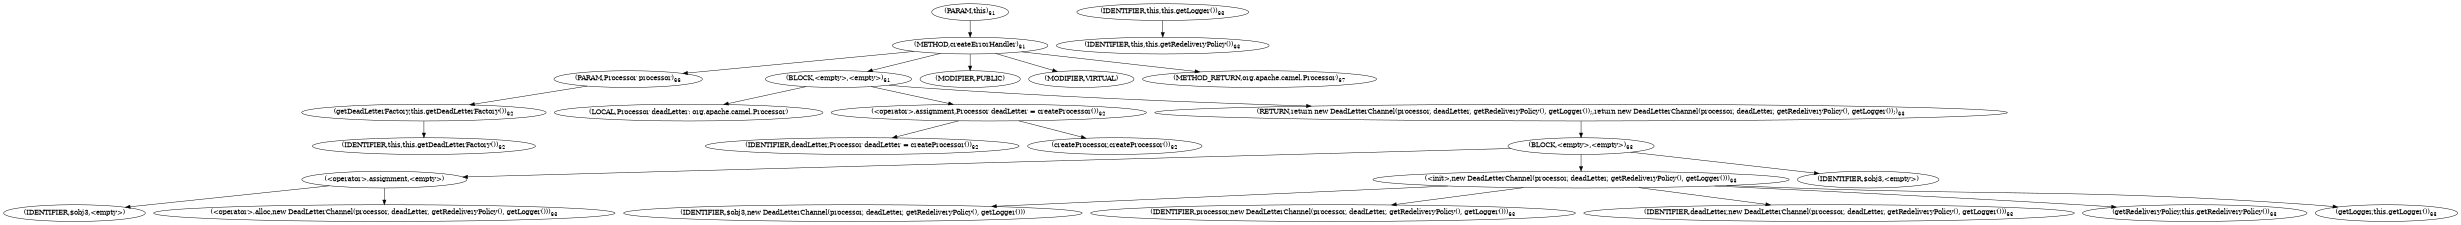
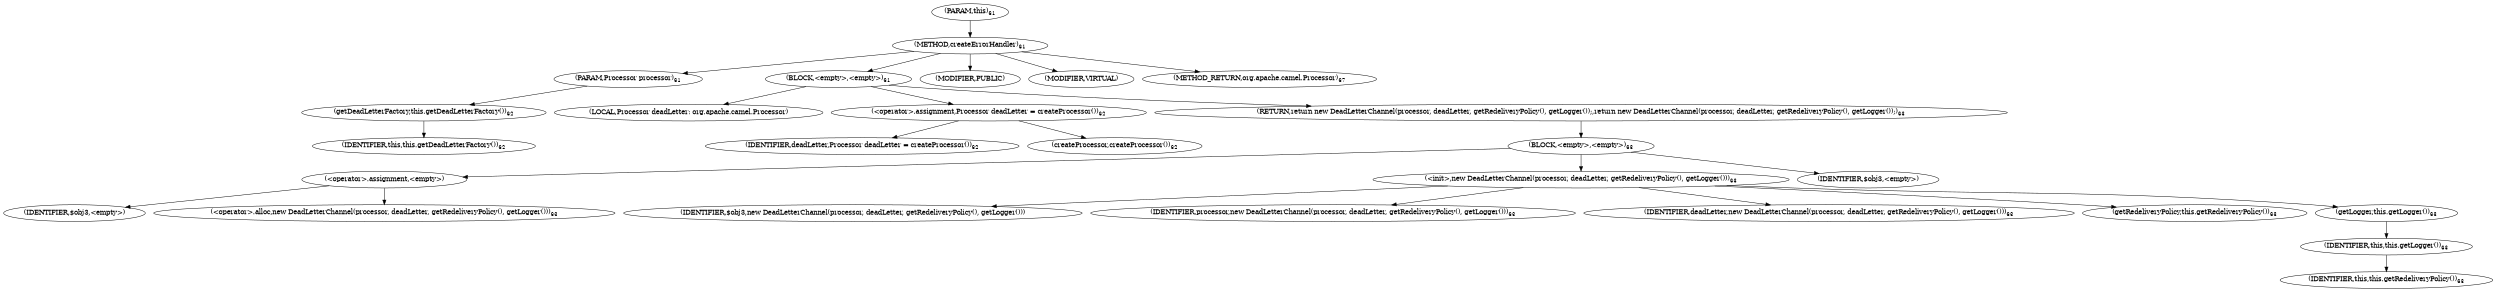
(678, 78) -> (678, 78)
none -> (2386, 228)
